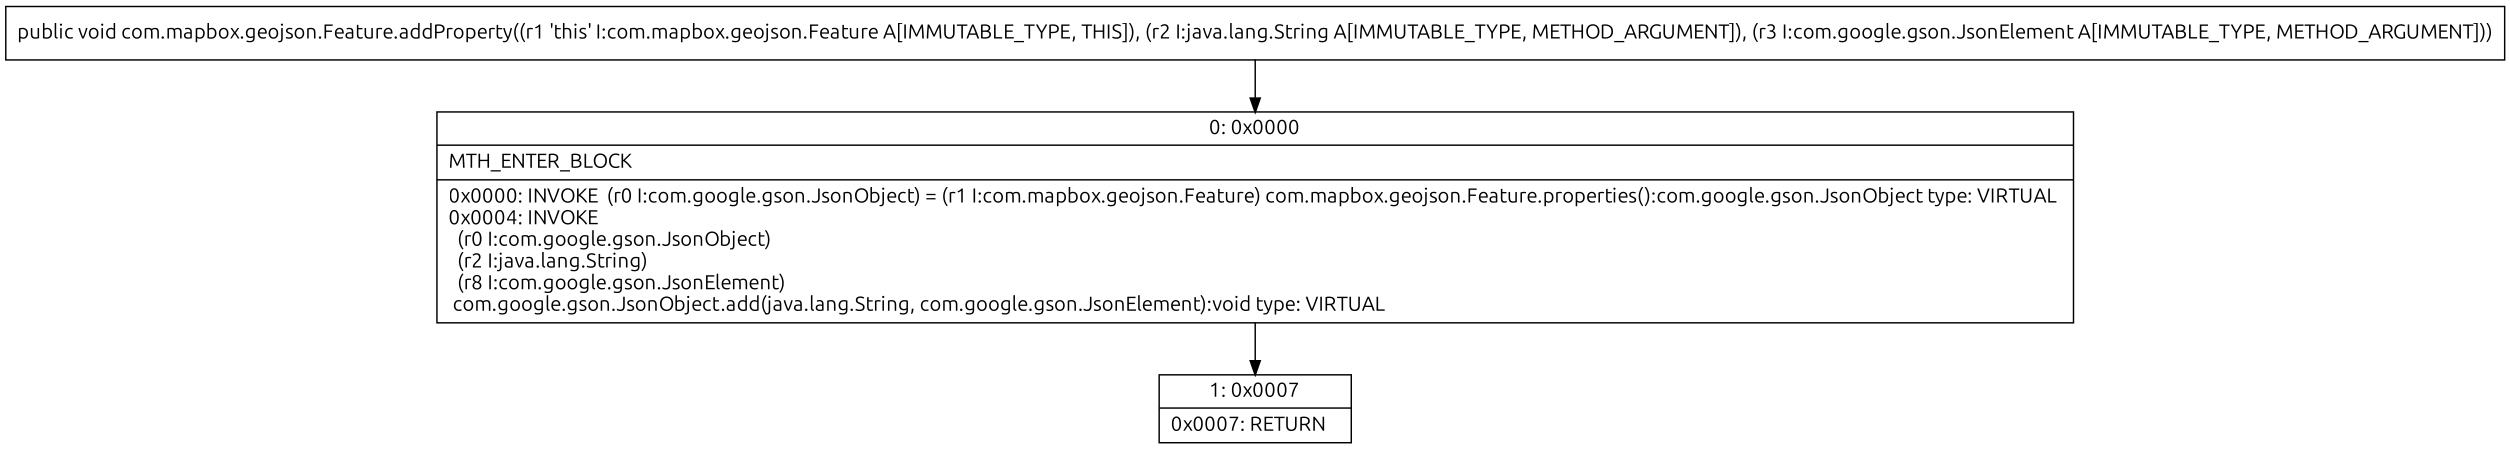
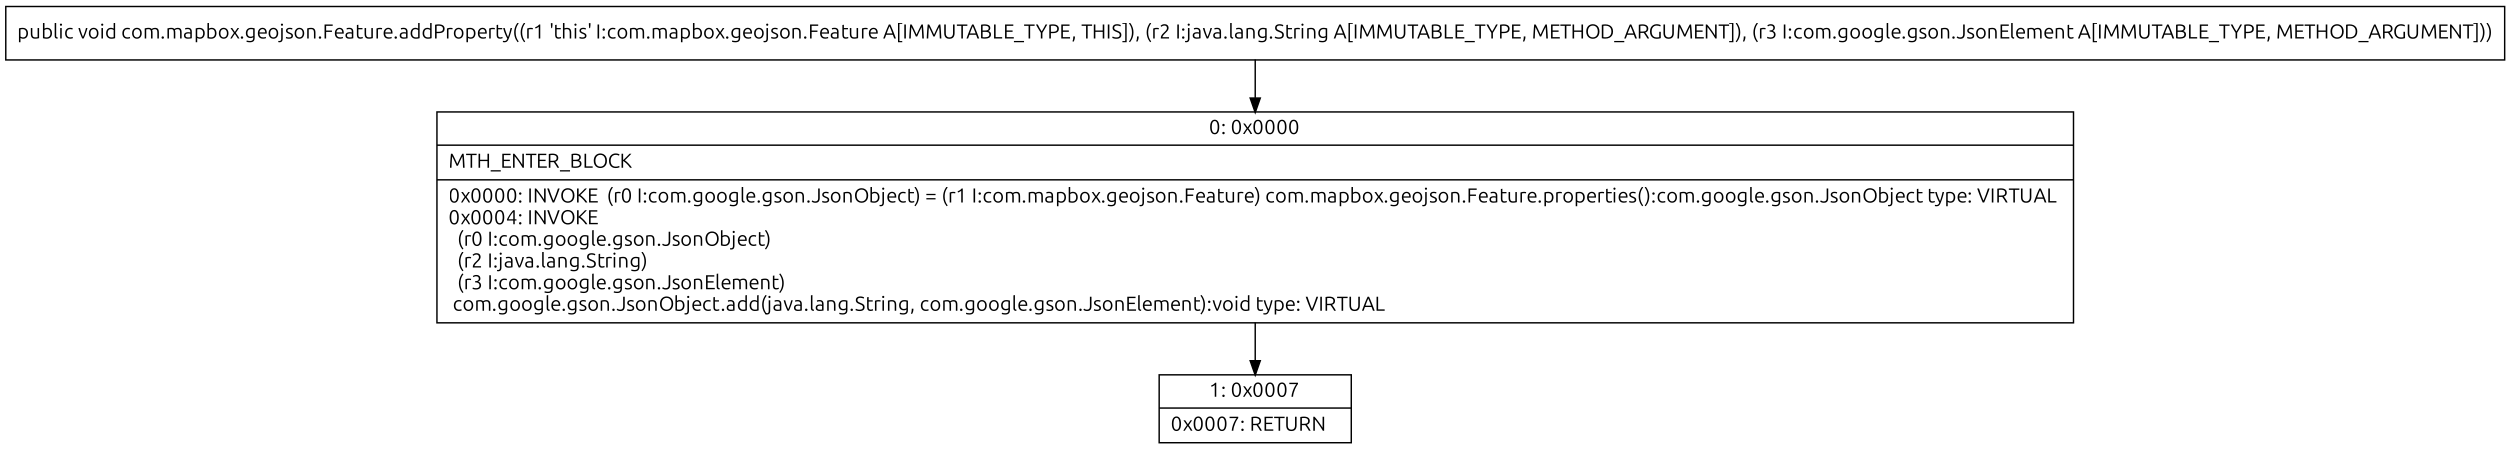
(618, 283) -> (618, 283)
